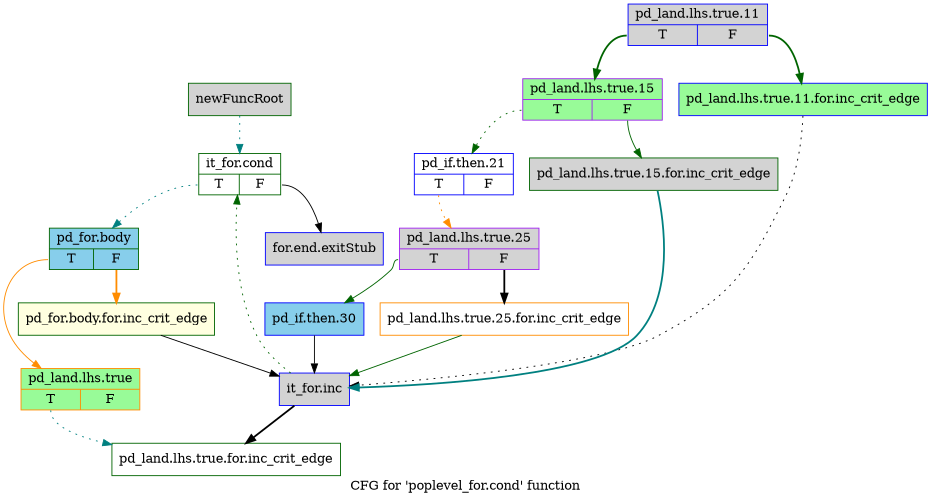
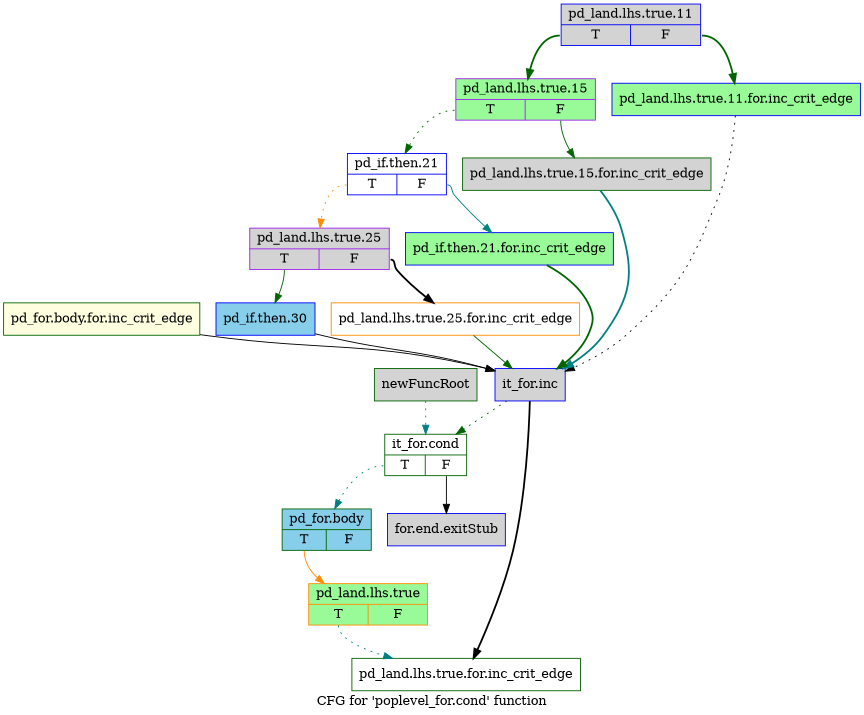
none -> (509, 249)
(116, 282) -> none
